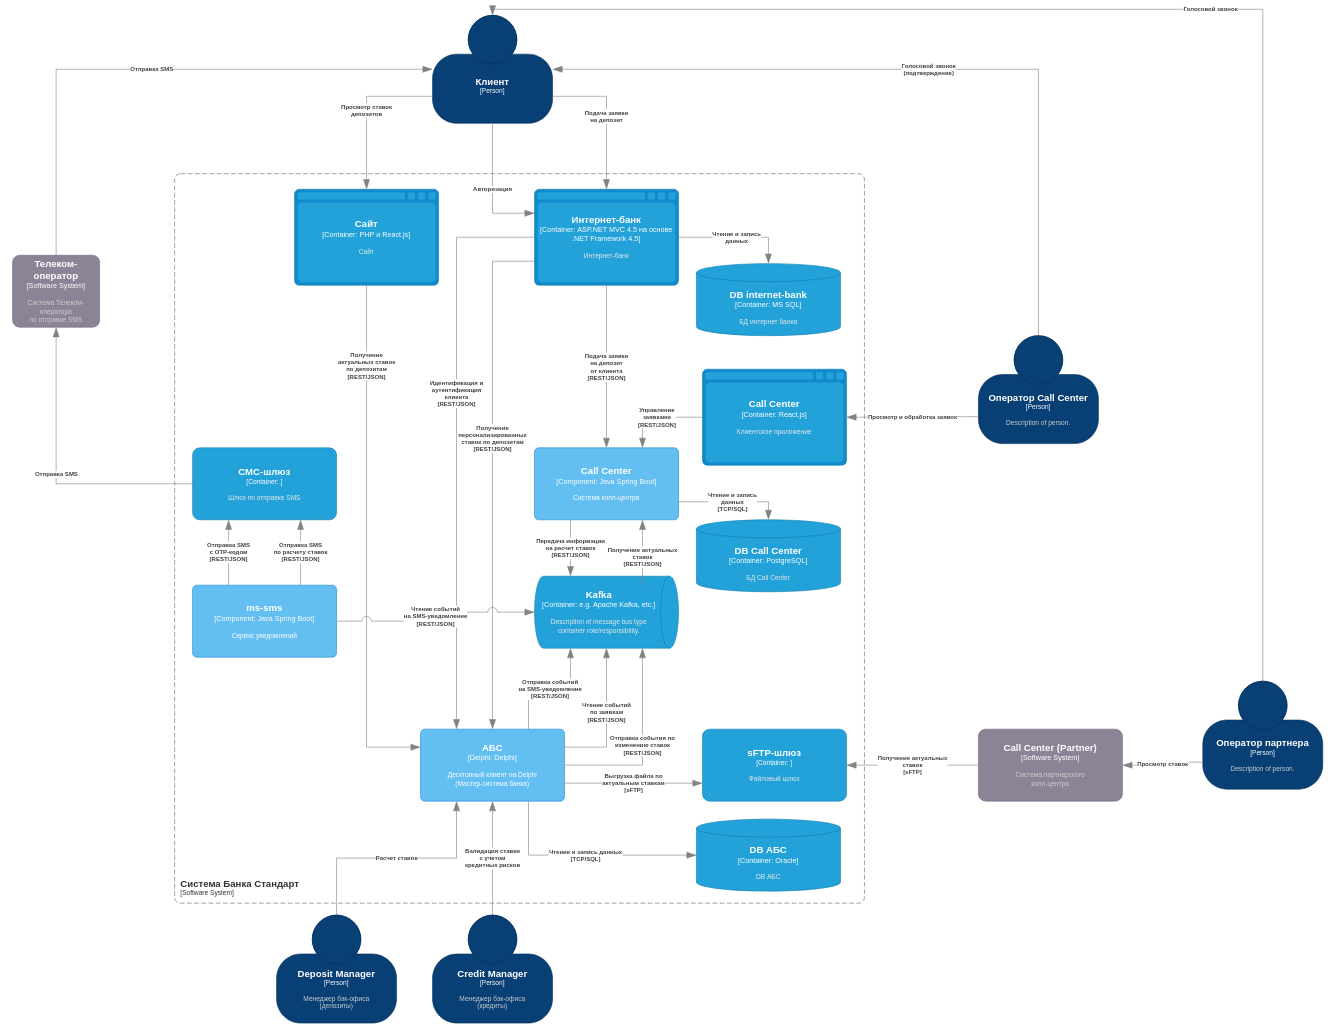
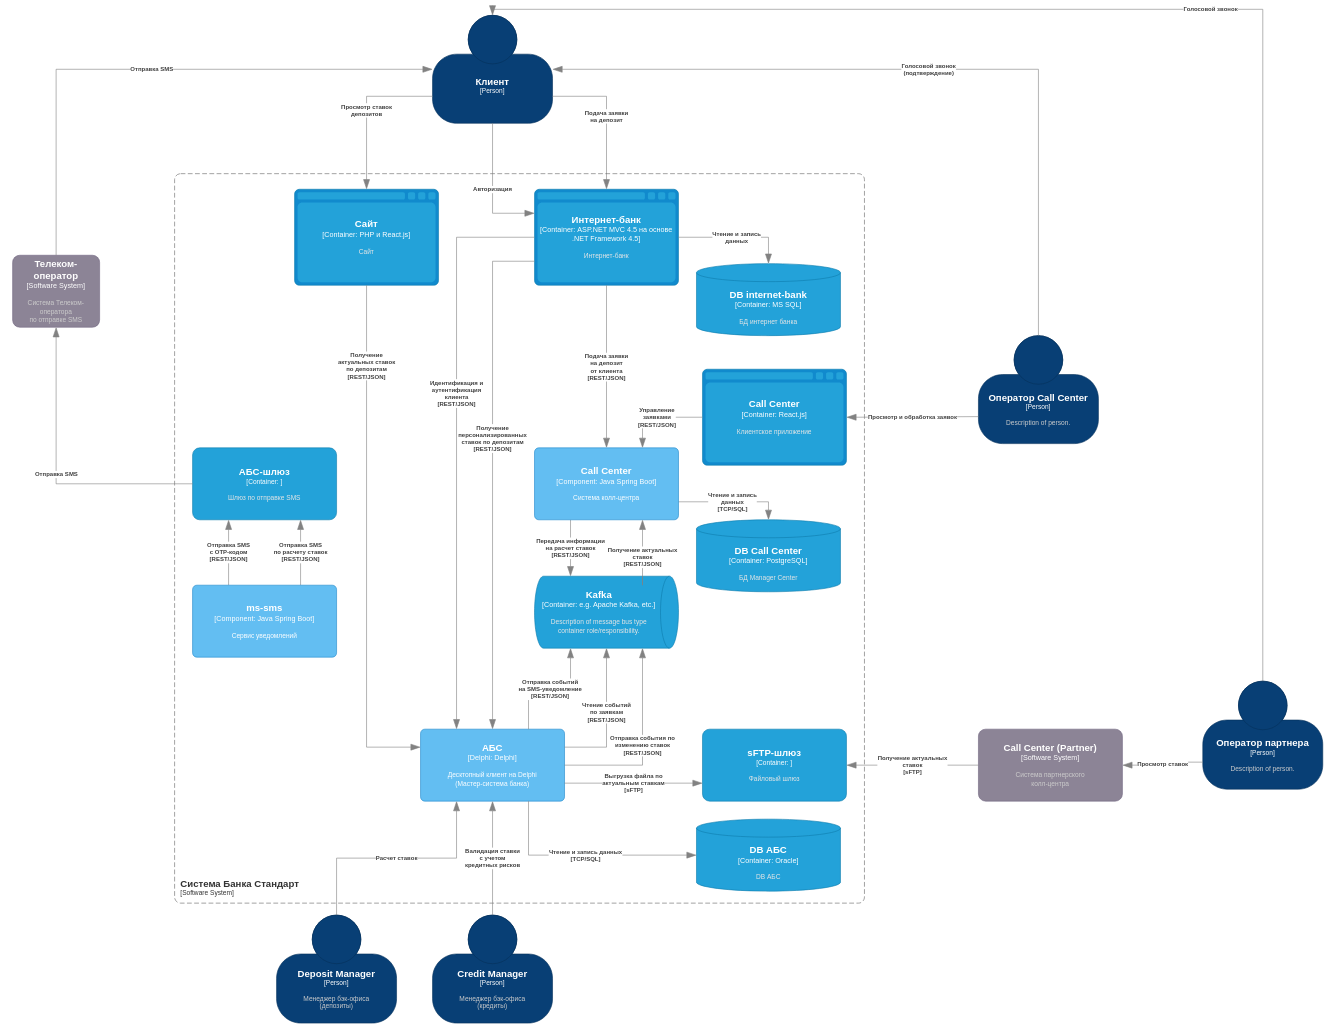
(264, 484) -> (264, 484)
(768, 564) -> (768, 564)
(435, 613) -> none
